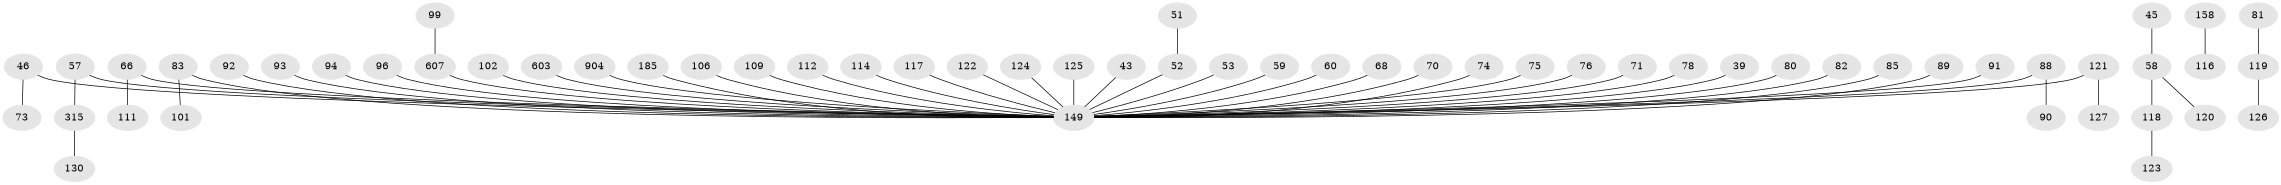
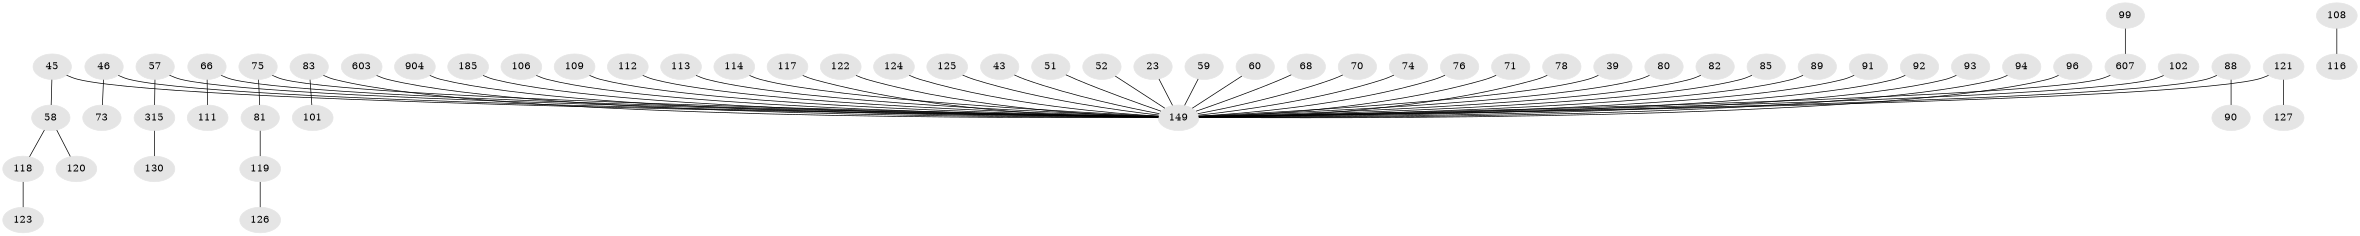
(2205, 16) -> (2337, 16)
(1177, 41) -> (1113, 94)
none -> (681, 67)
(1229, 67) -> (1153, 67)
none -> (259, 92)
none -> (612, 107)
